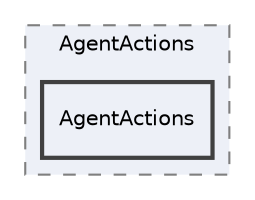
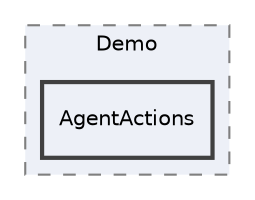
(127, 45) -> (127, 45)
